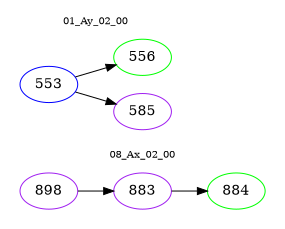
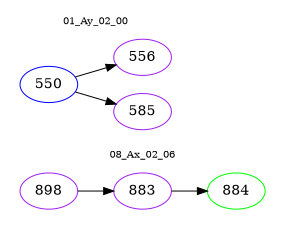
(143, 57) -> (143, 57)
(49, 84) -> (49, 84)
(143, 155) -> (143, 155)
